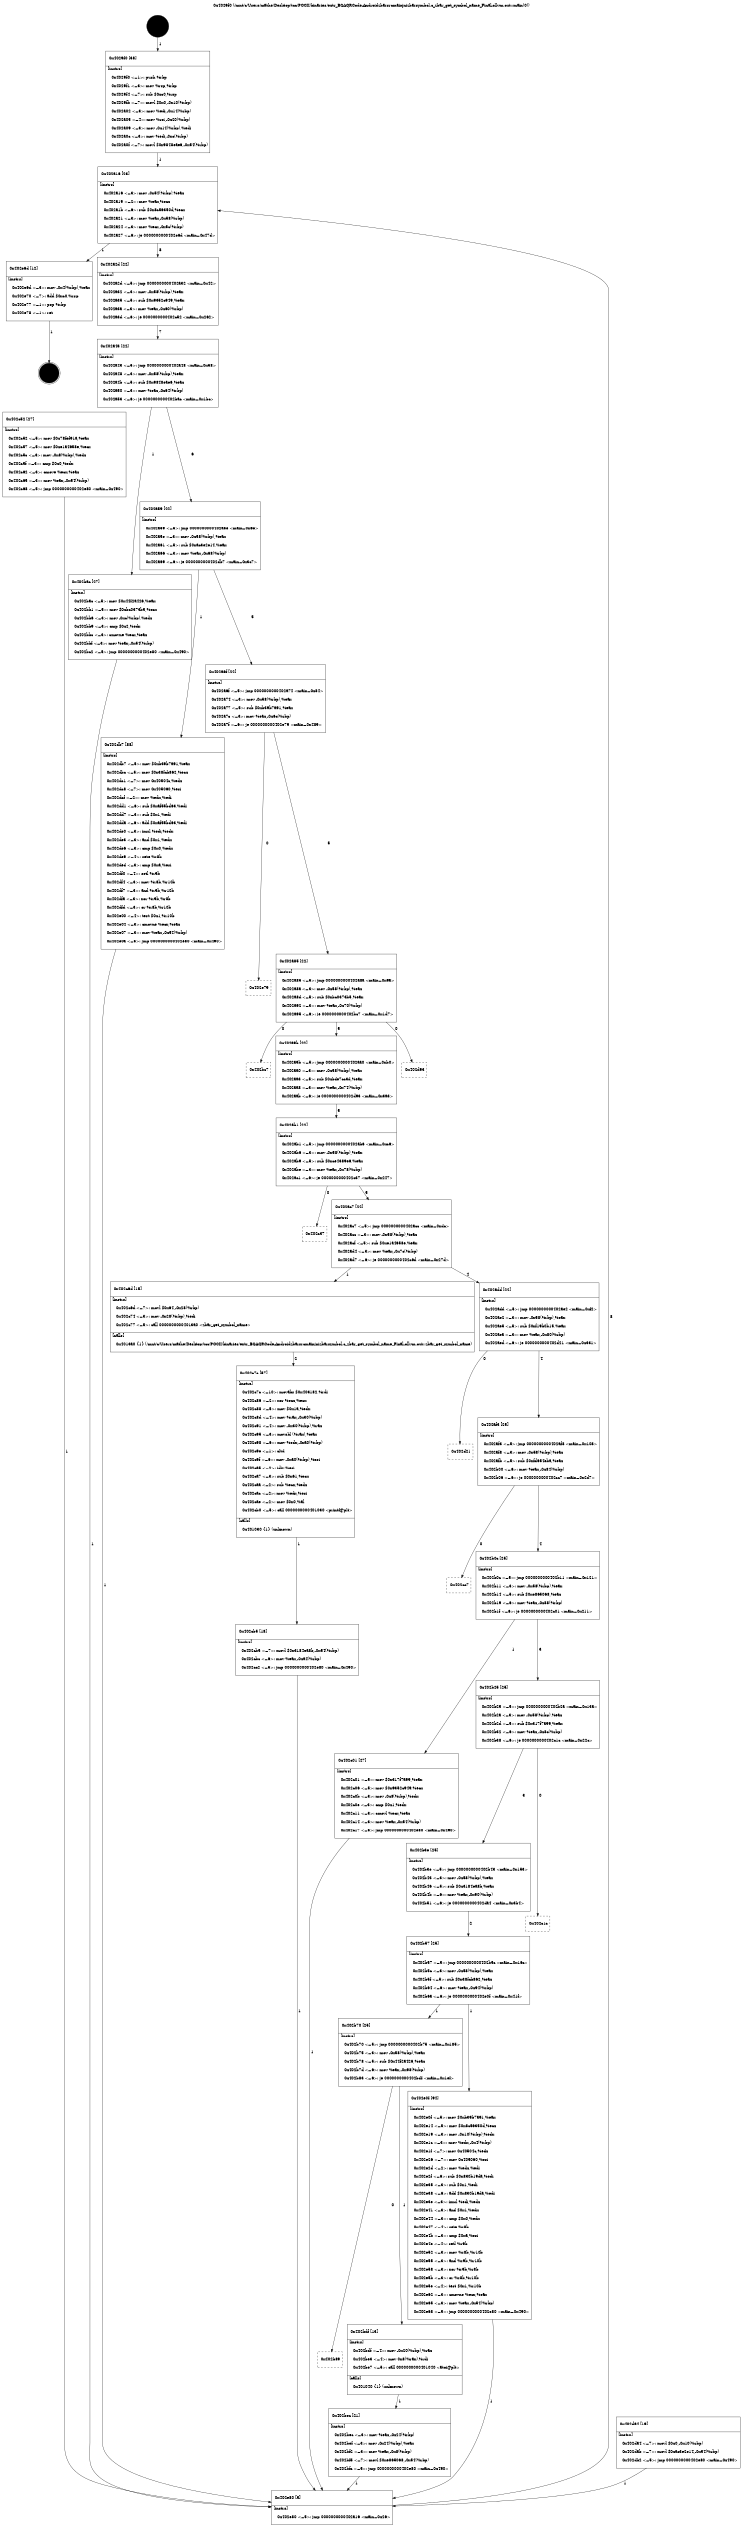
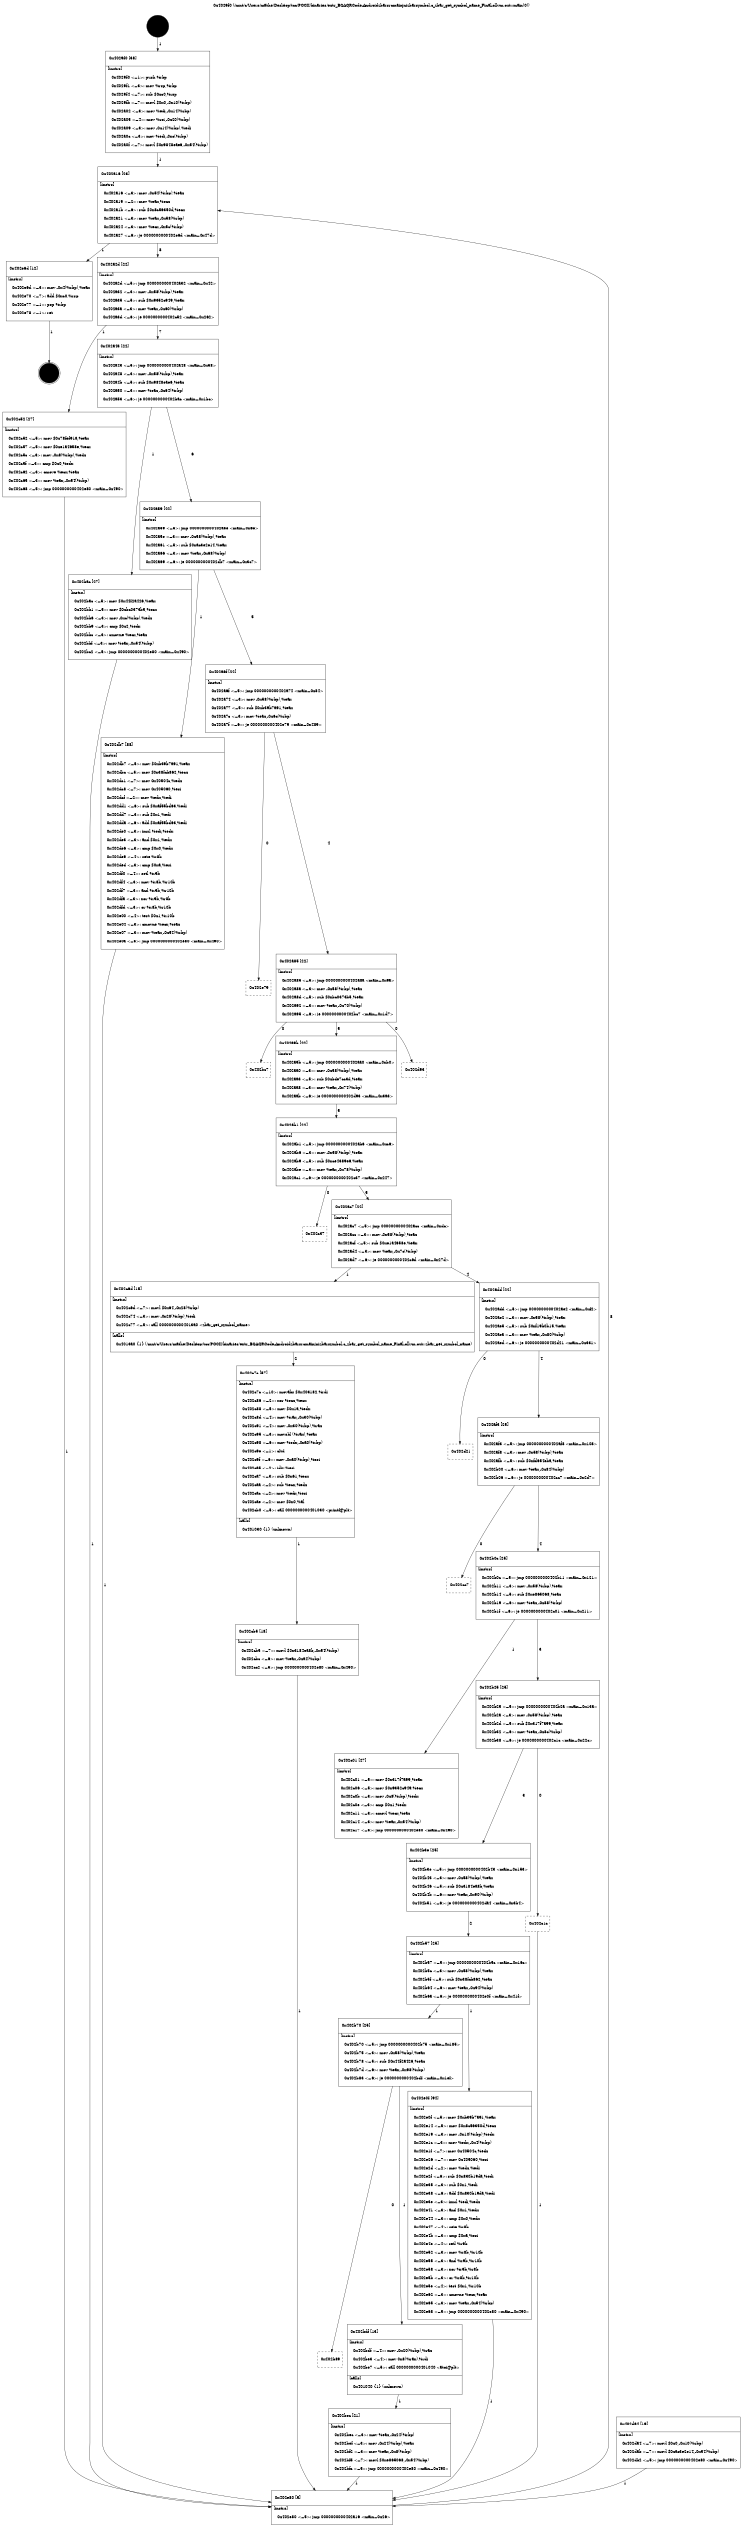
none -> (82, 364)
(328, 843) -> (328, 843)
(310, 2159) -> (538, 2267)
